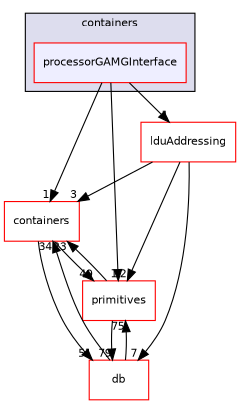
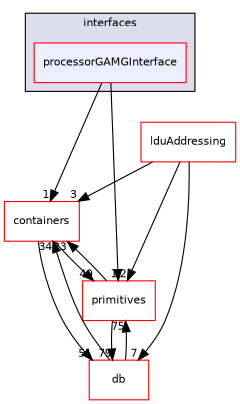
(110, 24) -> (110, 24)
(145, 99) -> none
